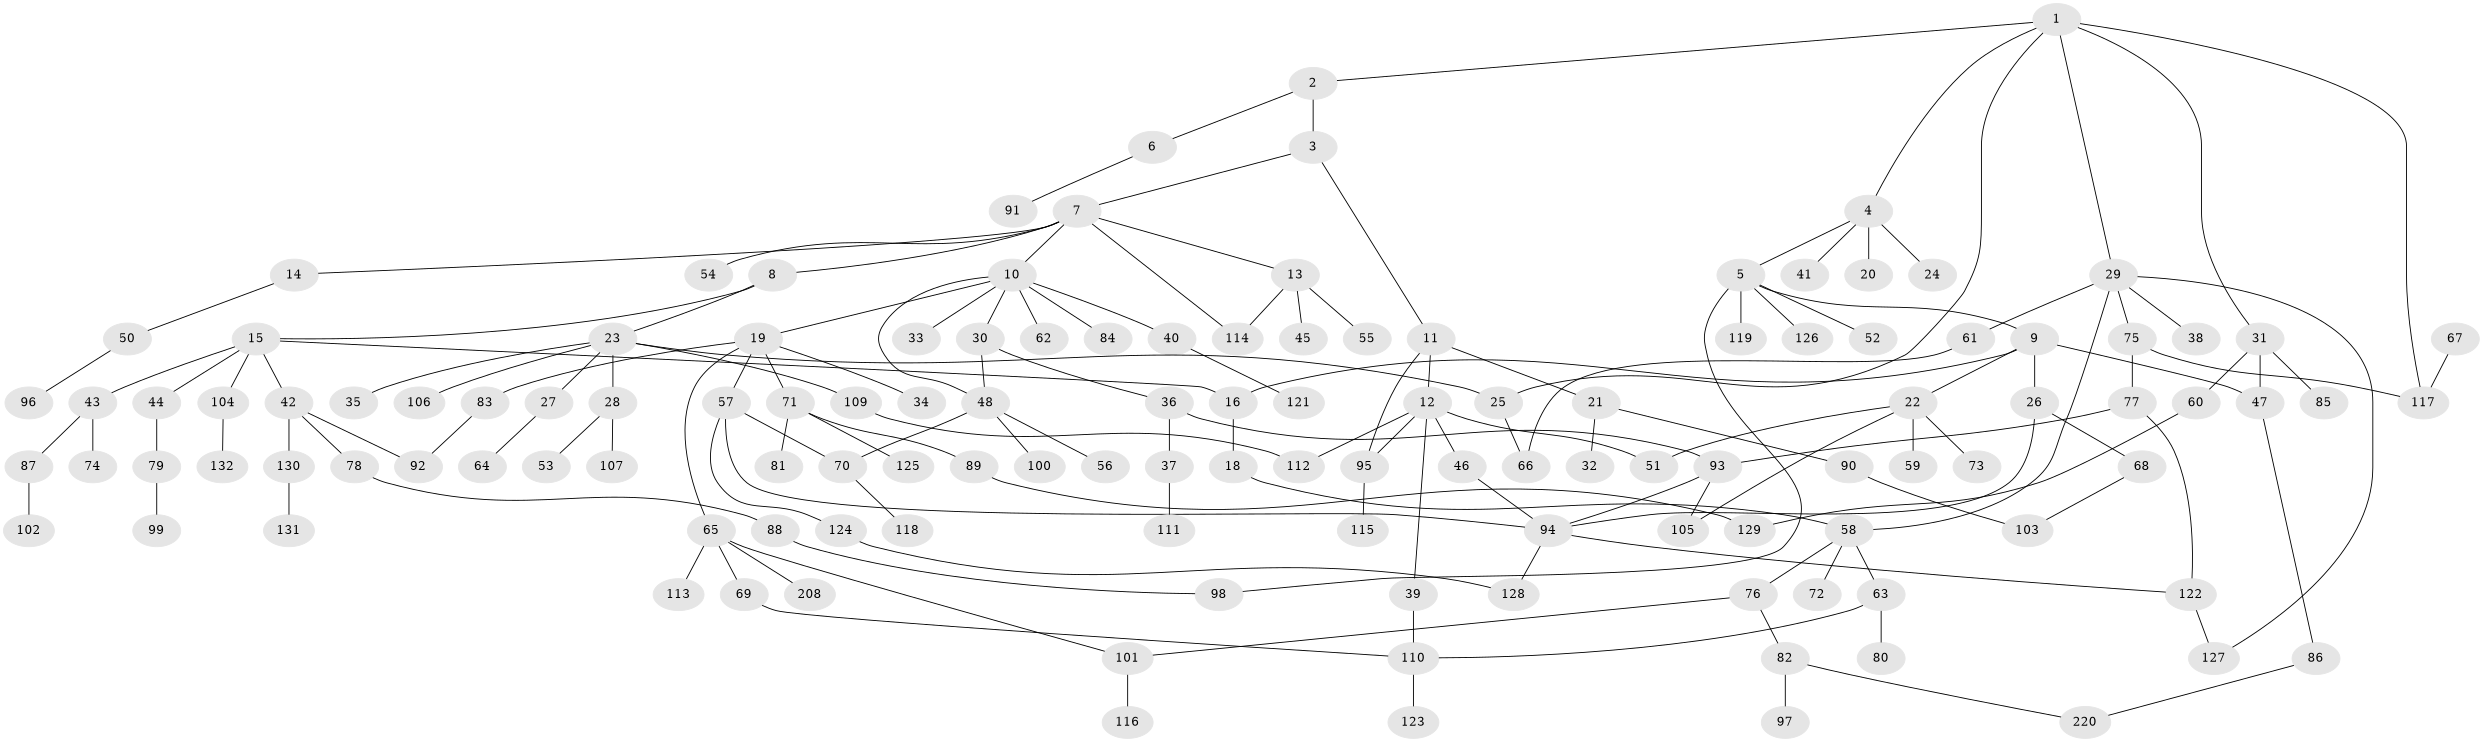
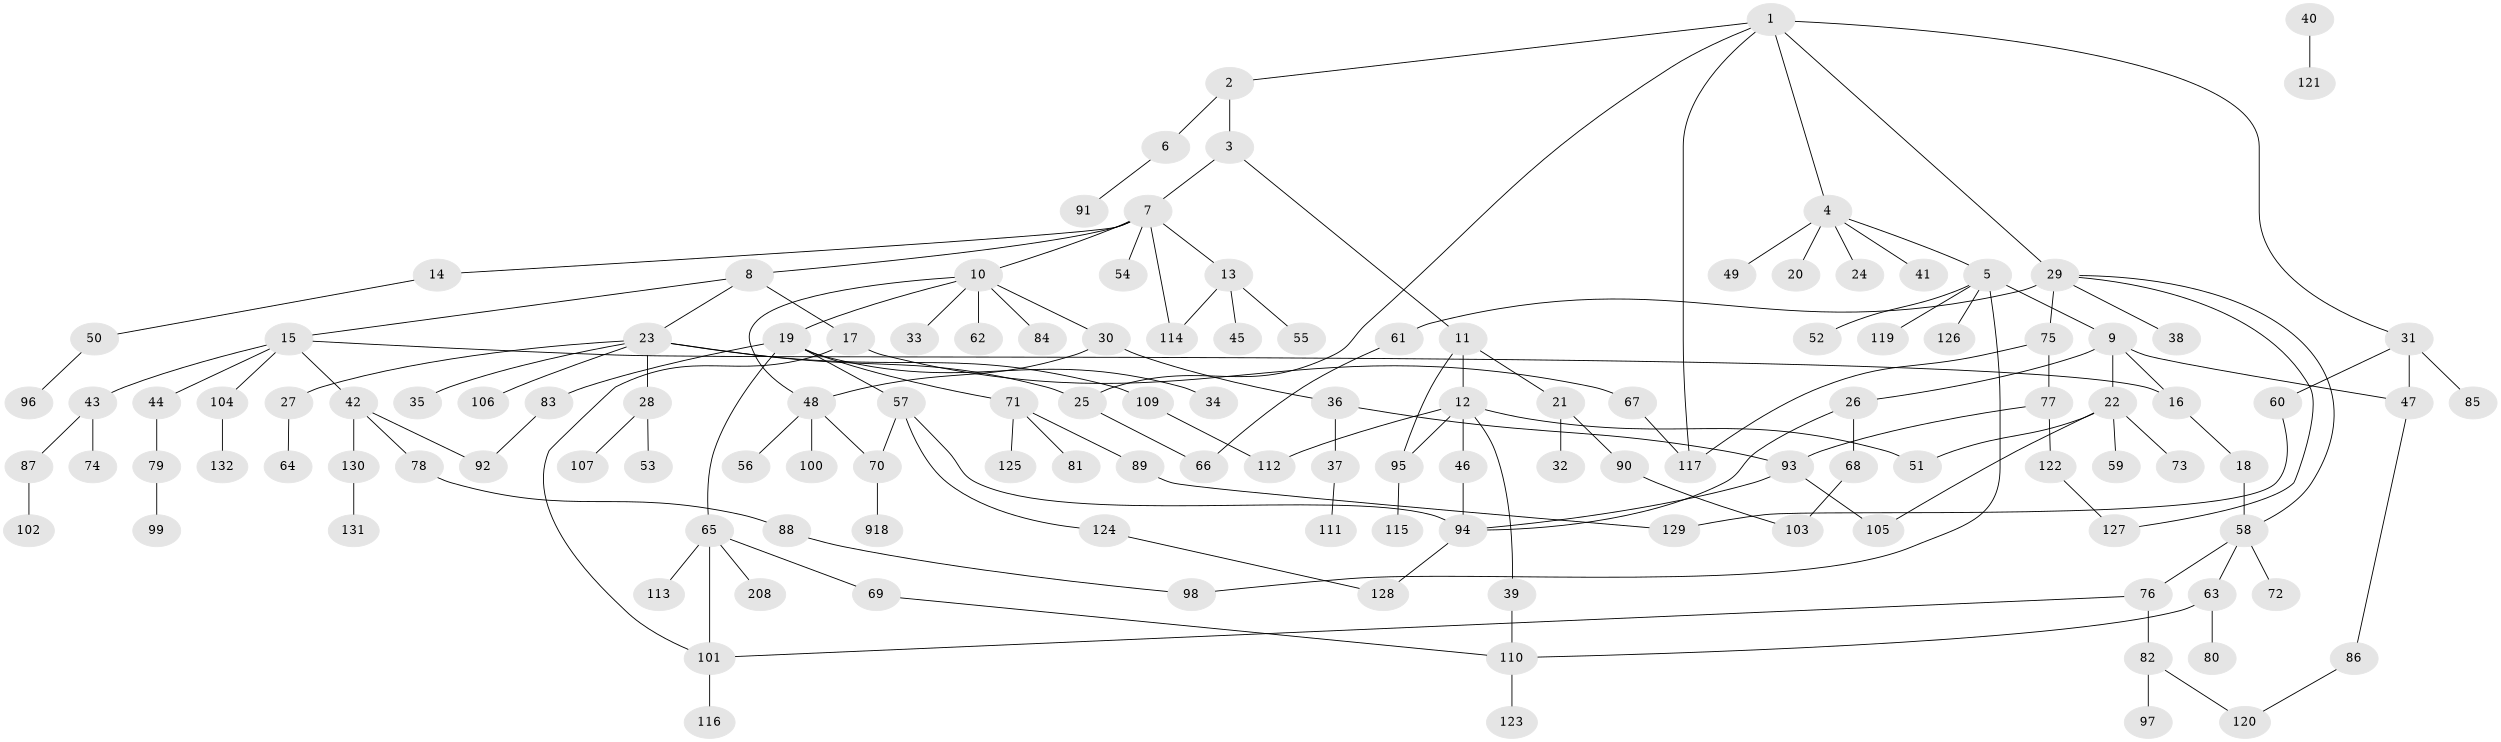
none -> (1732, 275)
(1094, 305) -> none
none -> (851, 339)
(908, 531) -> (877, 531)
(1853, 568) -> none
(2085, 722) -> (2245, 722)
